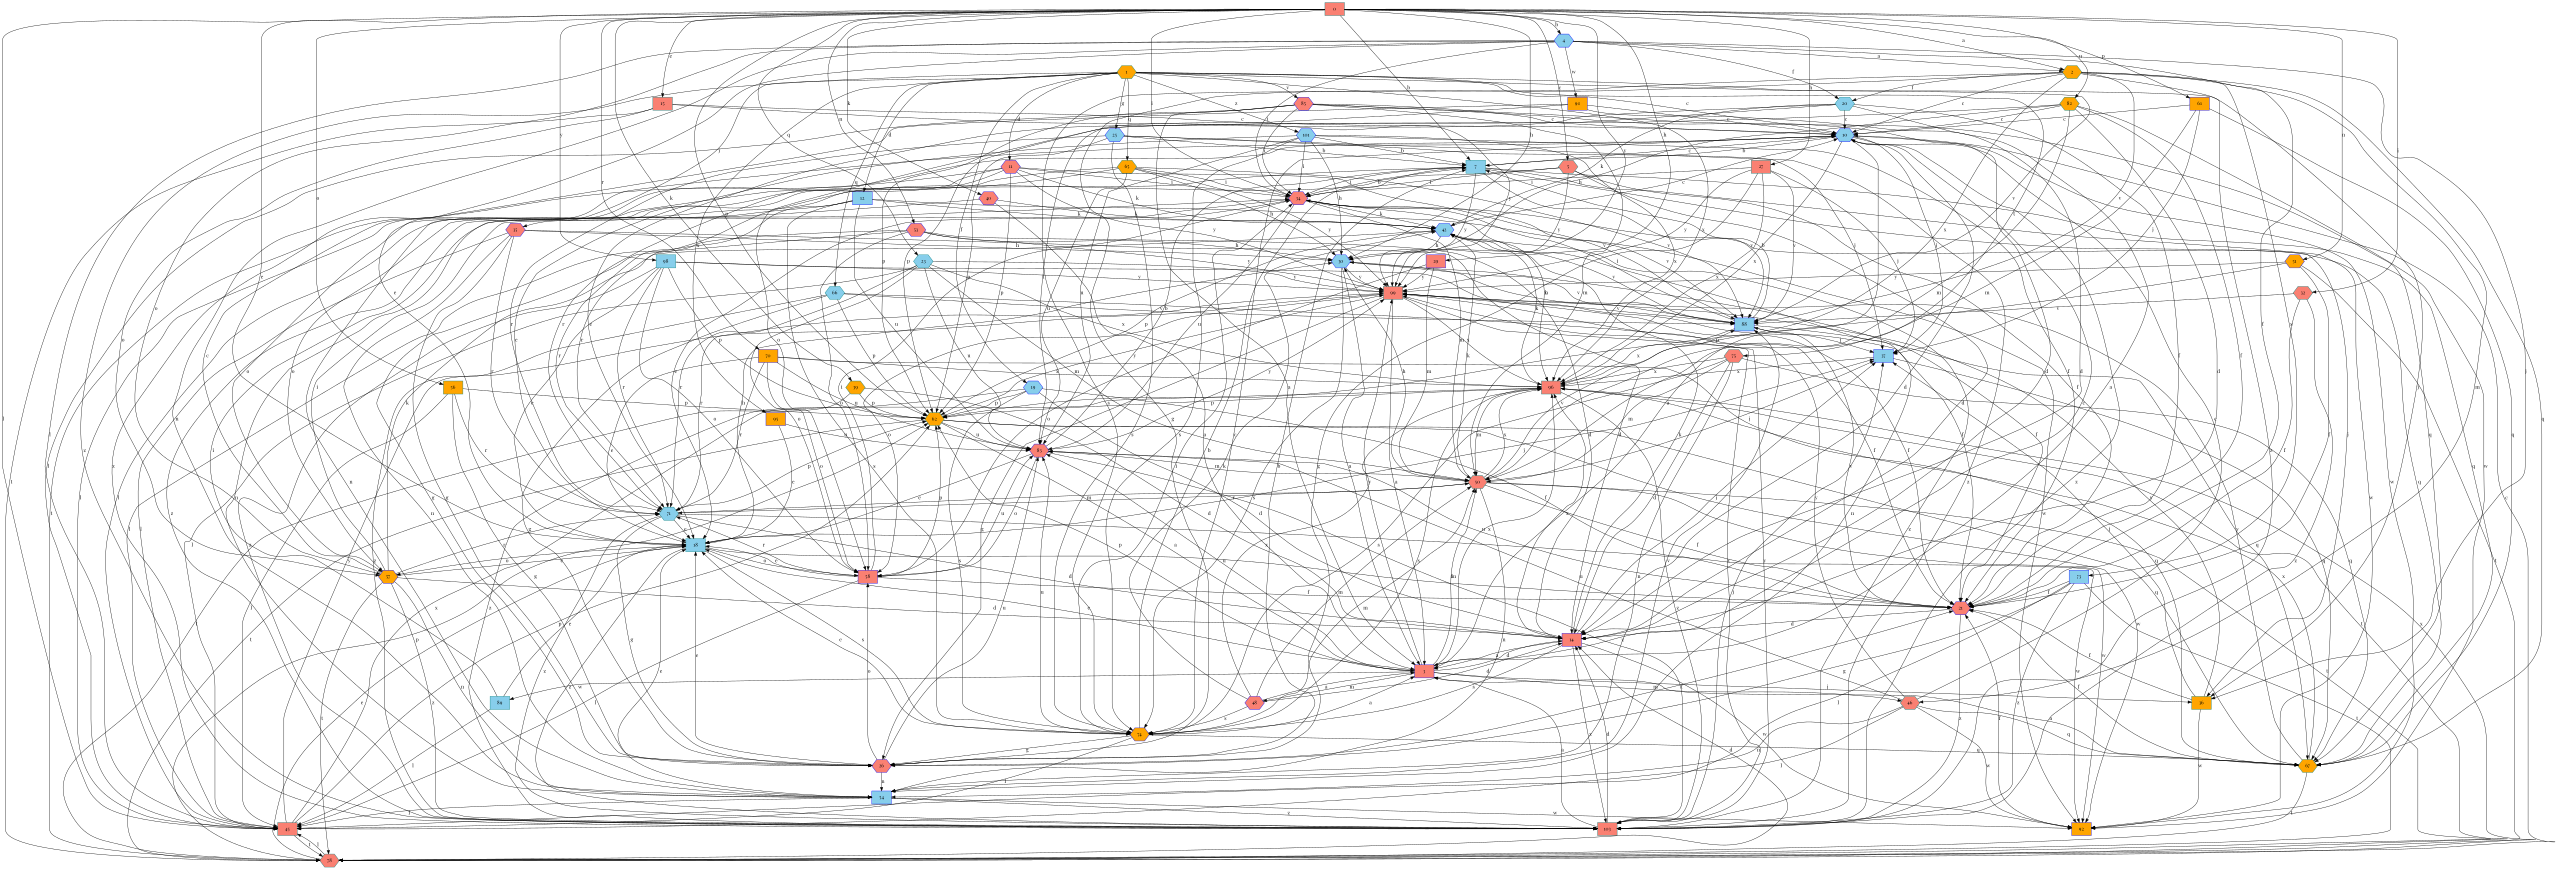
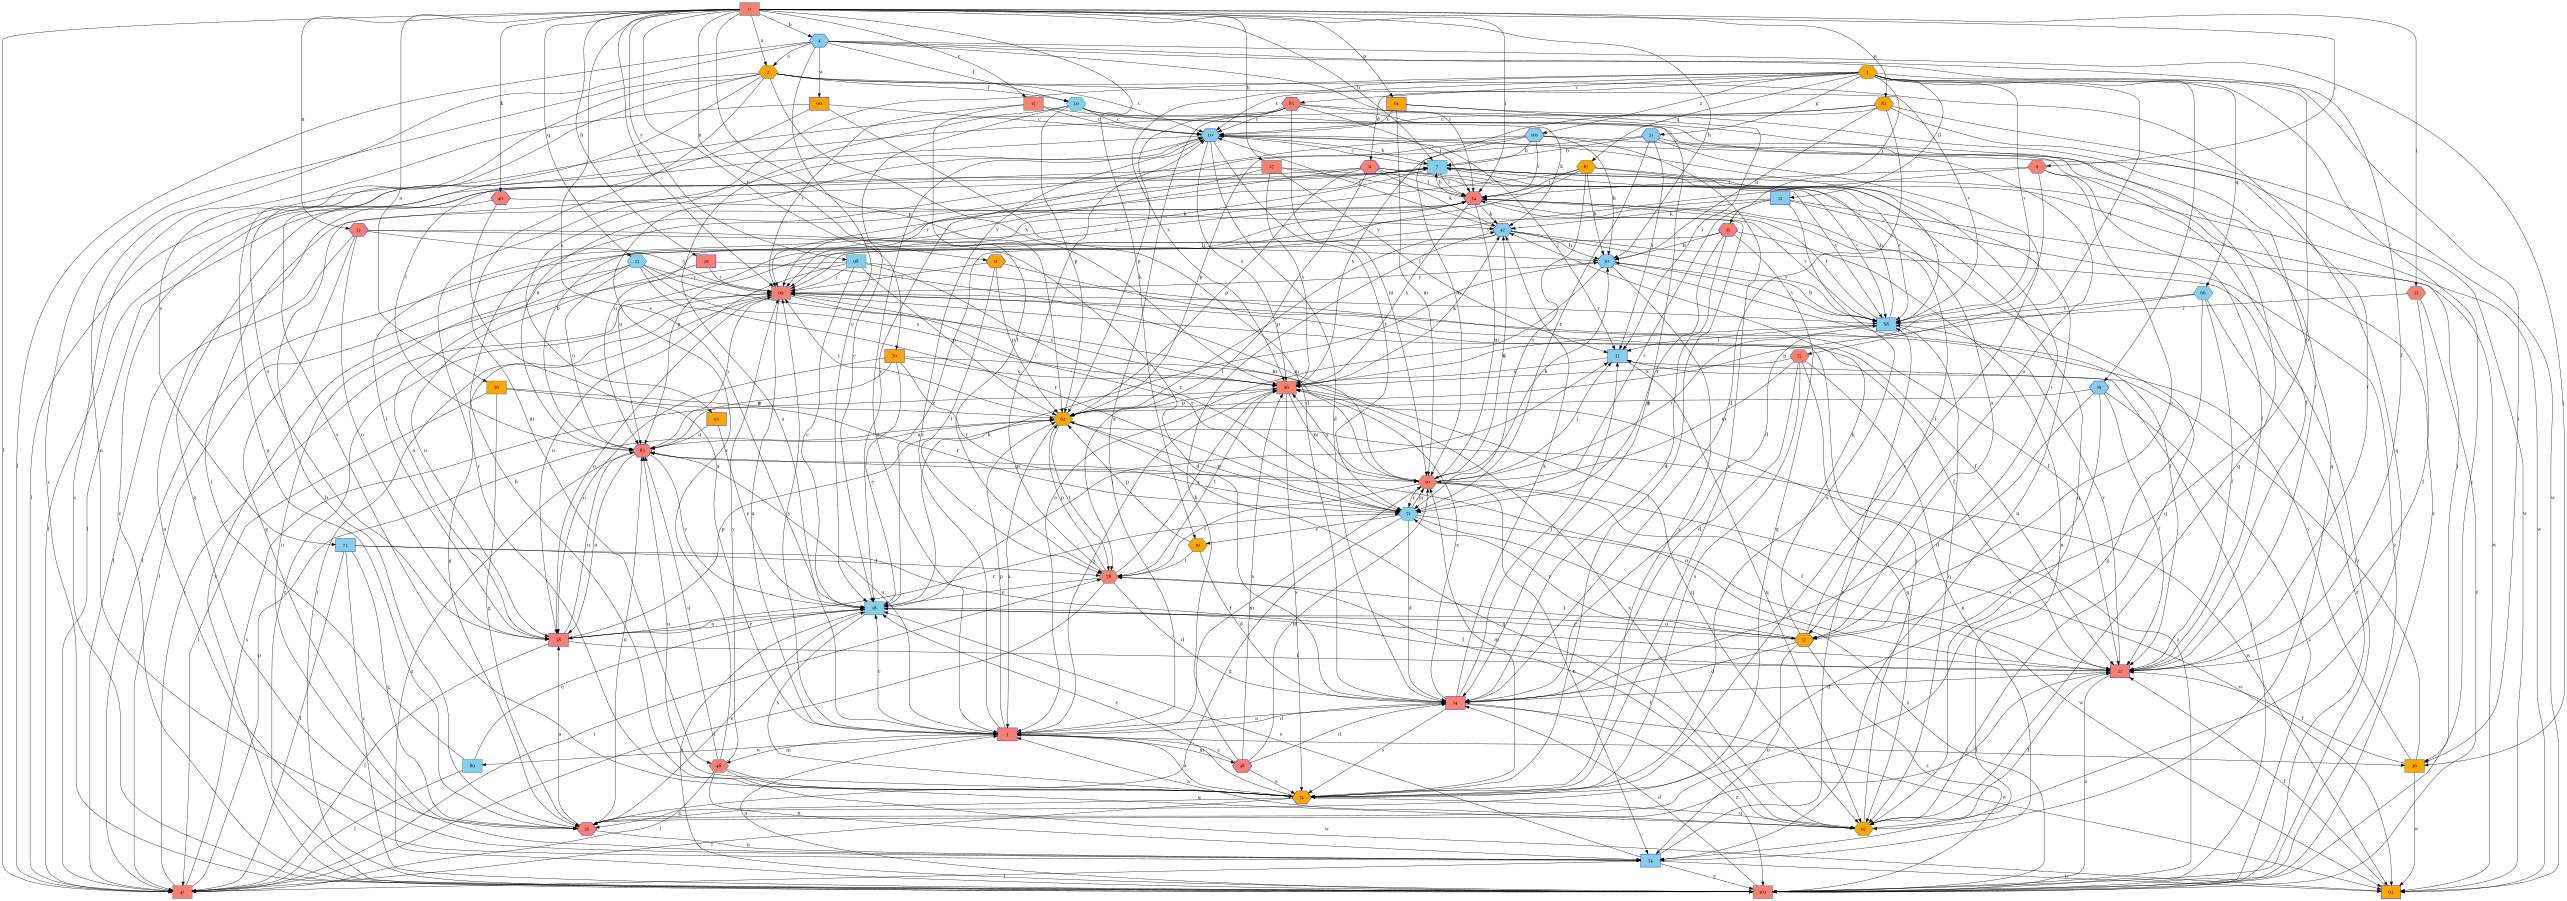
(1568, 167) -> (2037, 167)
(681, 528) -> (1305, 529)
(1961, 608) -> (2120, 671)
